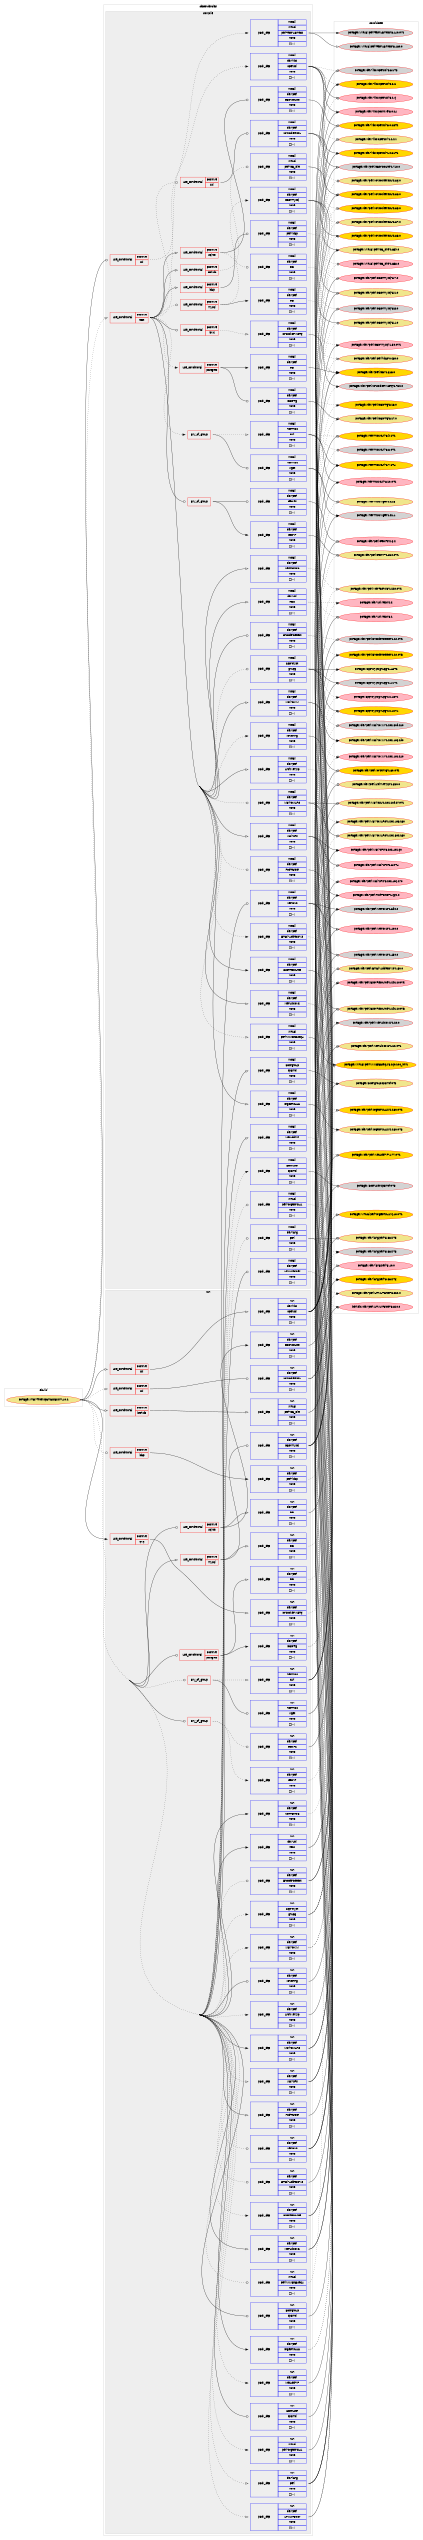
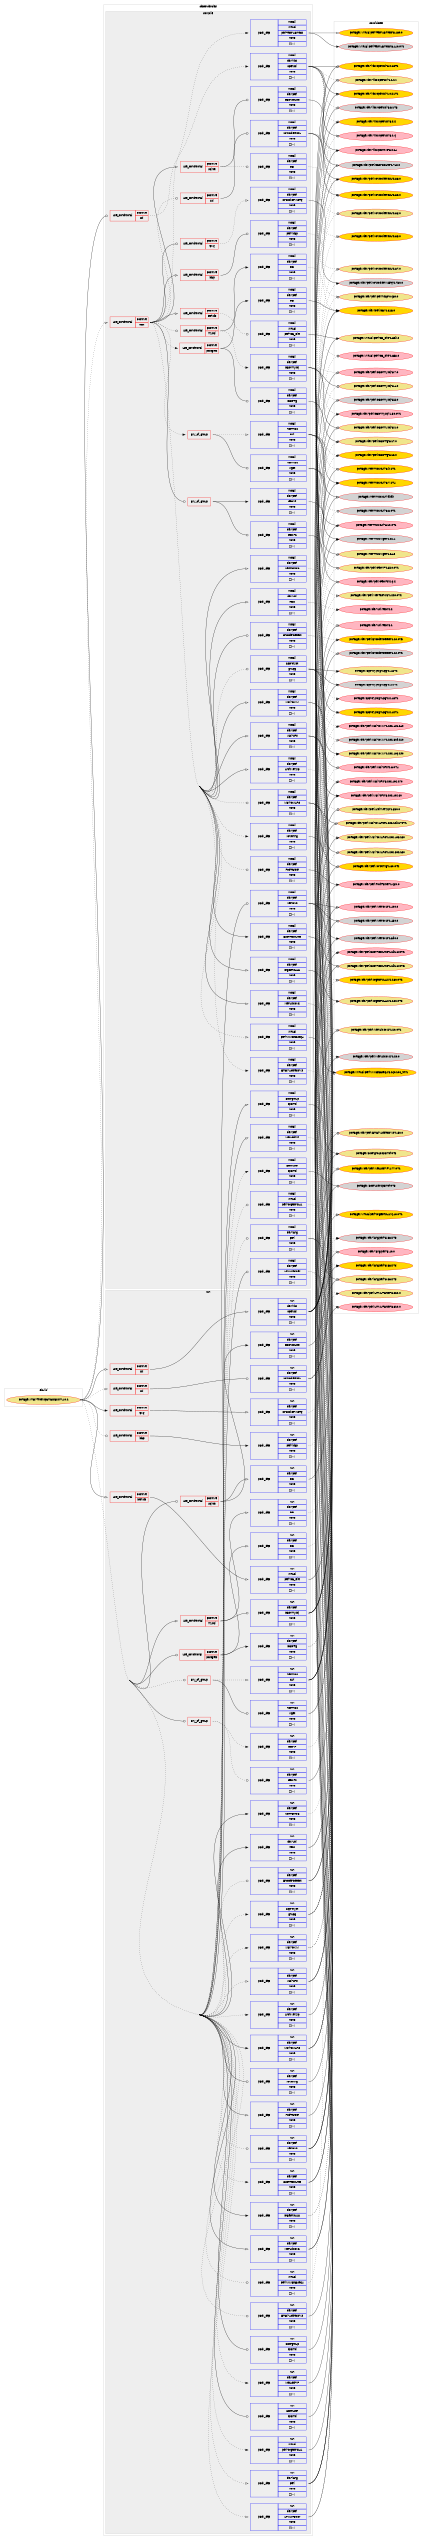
(376, 47) -> (376, 33)
none -> (376, 497)
(376, 803) -> (376, 823)
(376, 1307) -> (376, 1307)
